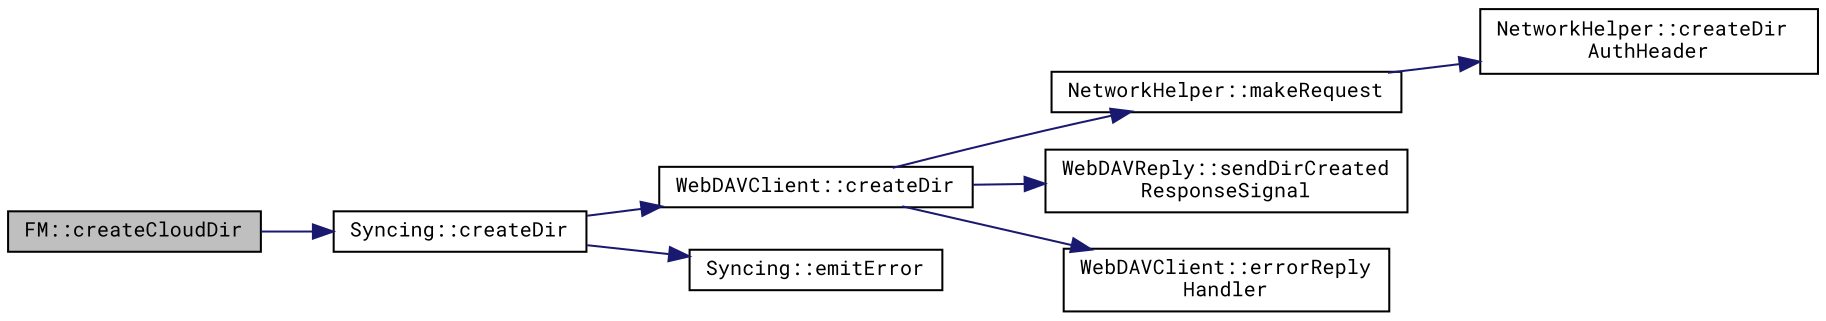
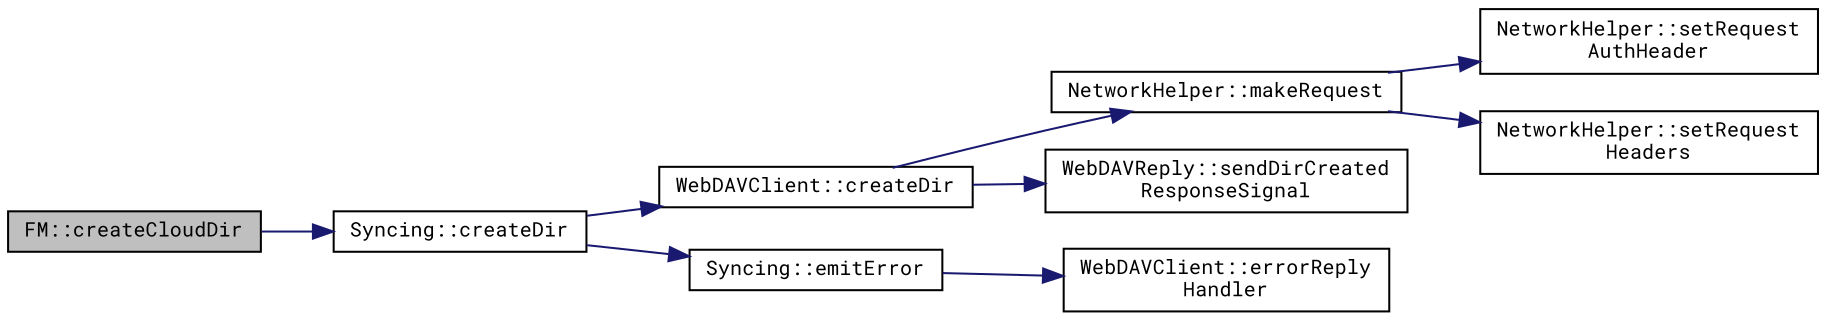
(1649, 41) -> (1649, 41)
none -> (1649, 143)
(987, 226) -> (993, 274)
